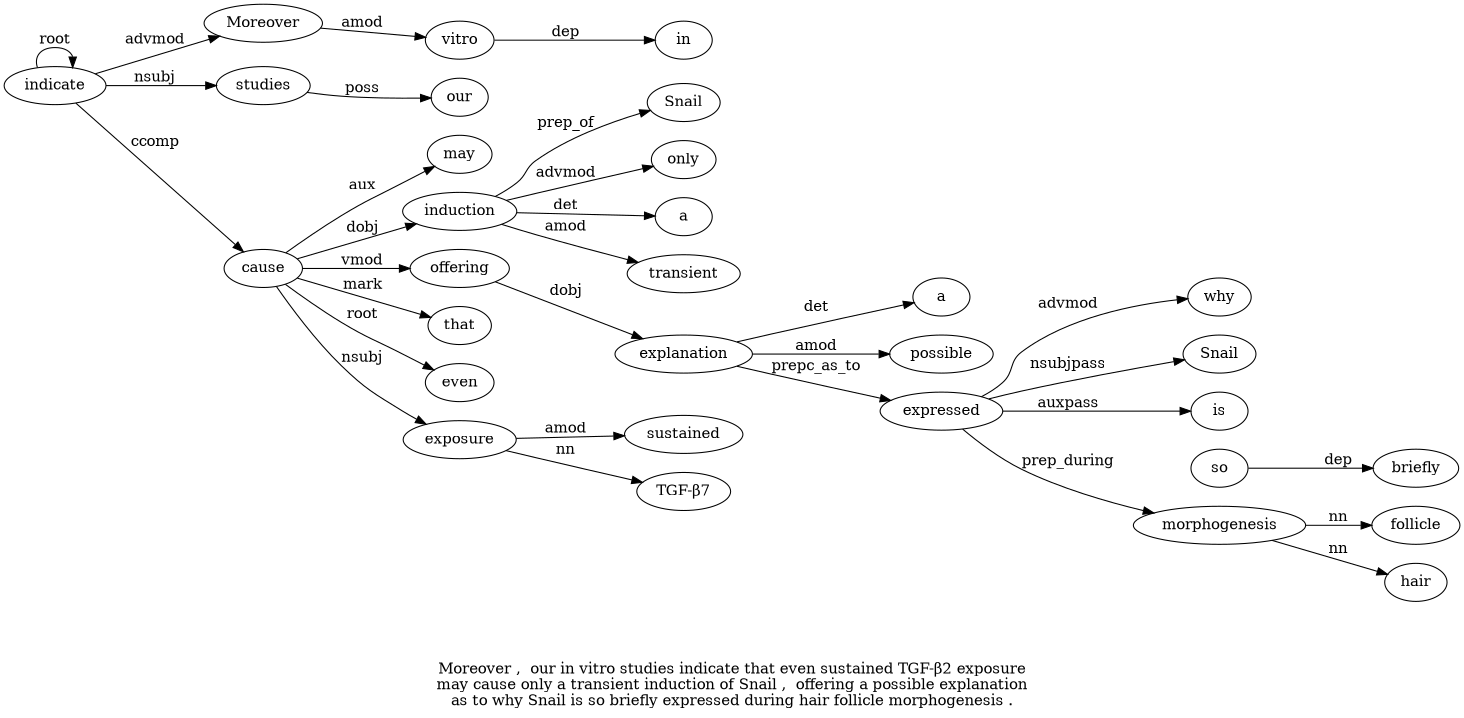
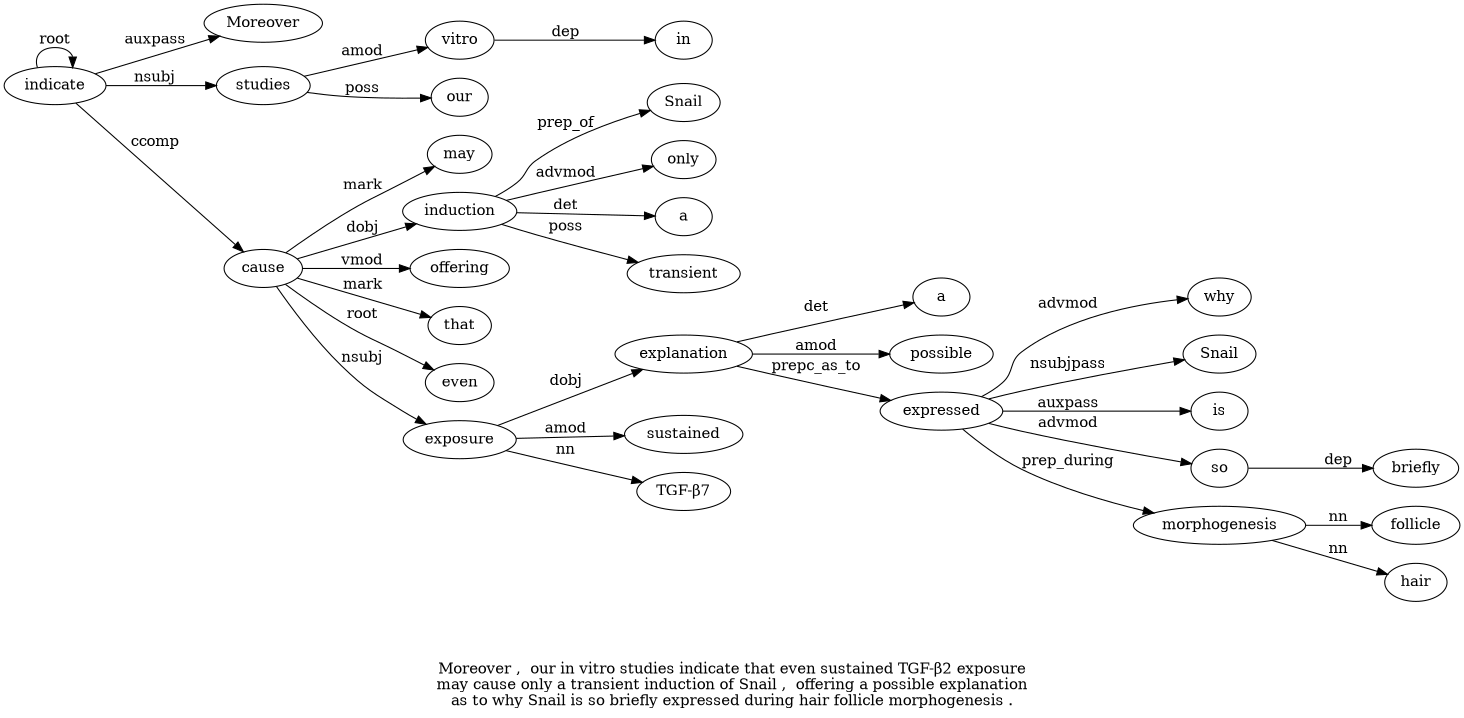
(368, 32) -> (361, 63)
(155, 40) -> (155, 40)
(363, 185) -> (363, 185)
(566, 227) -> (566, 227)
(564, 308) -> (565, 399)
none -> (1085, 444)
